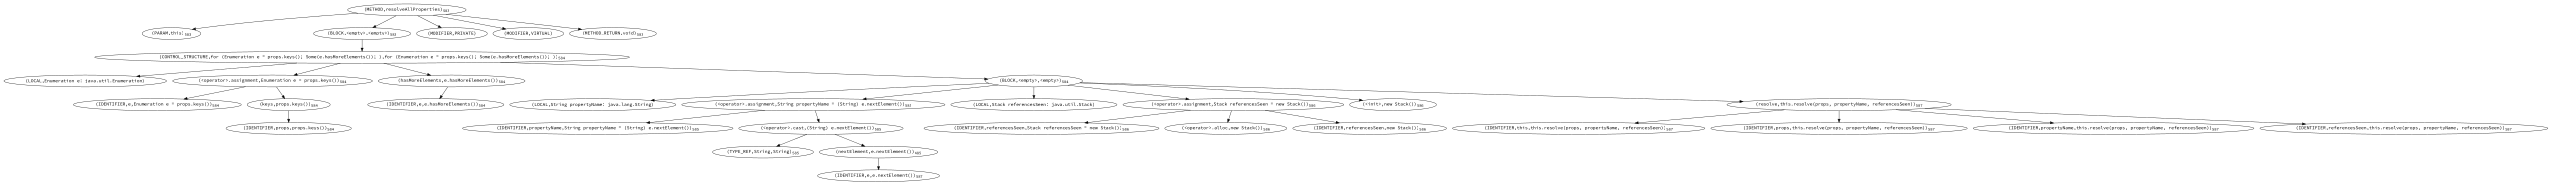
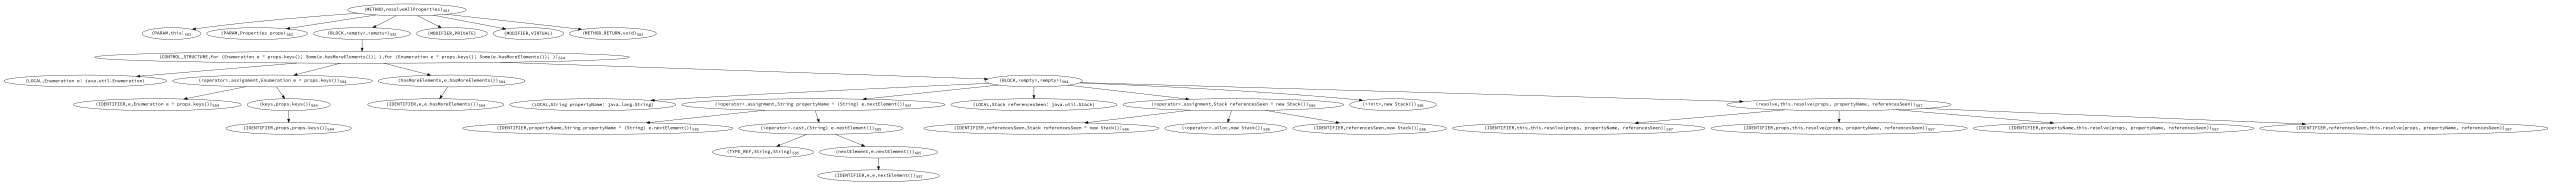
none -> (257, 34)
